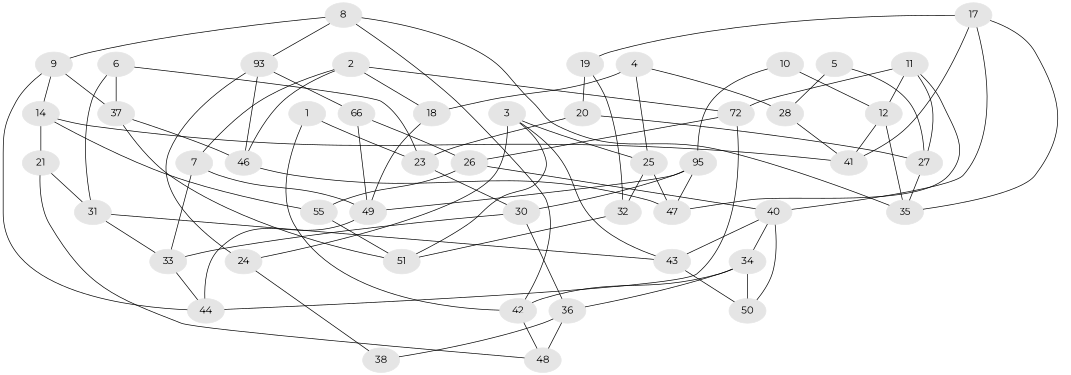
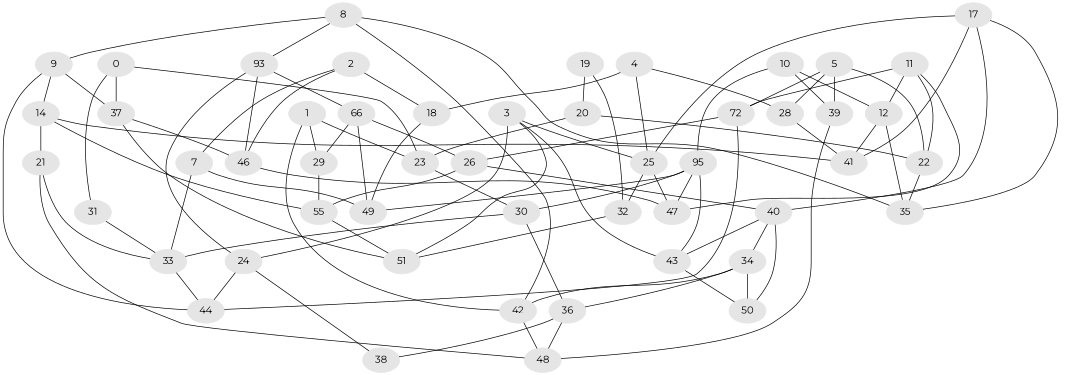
(775, 23) -> (785, 43)
(116, 64) -> (116, 64)
(535, 88) -> (785, 89)
none -> (834, 114)
none -> (319, 163)
(924, 163) -> (924, 163)
(67, 188) -> (82, 235)
(248, 231) -> (225, 286)
(383, 237) -> (699, 215)
